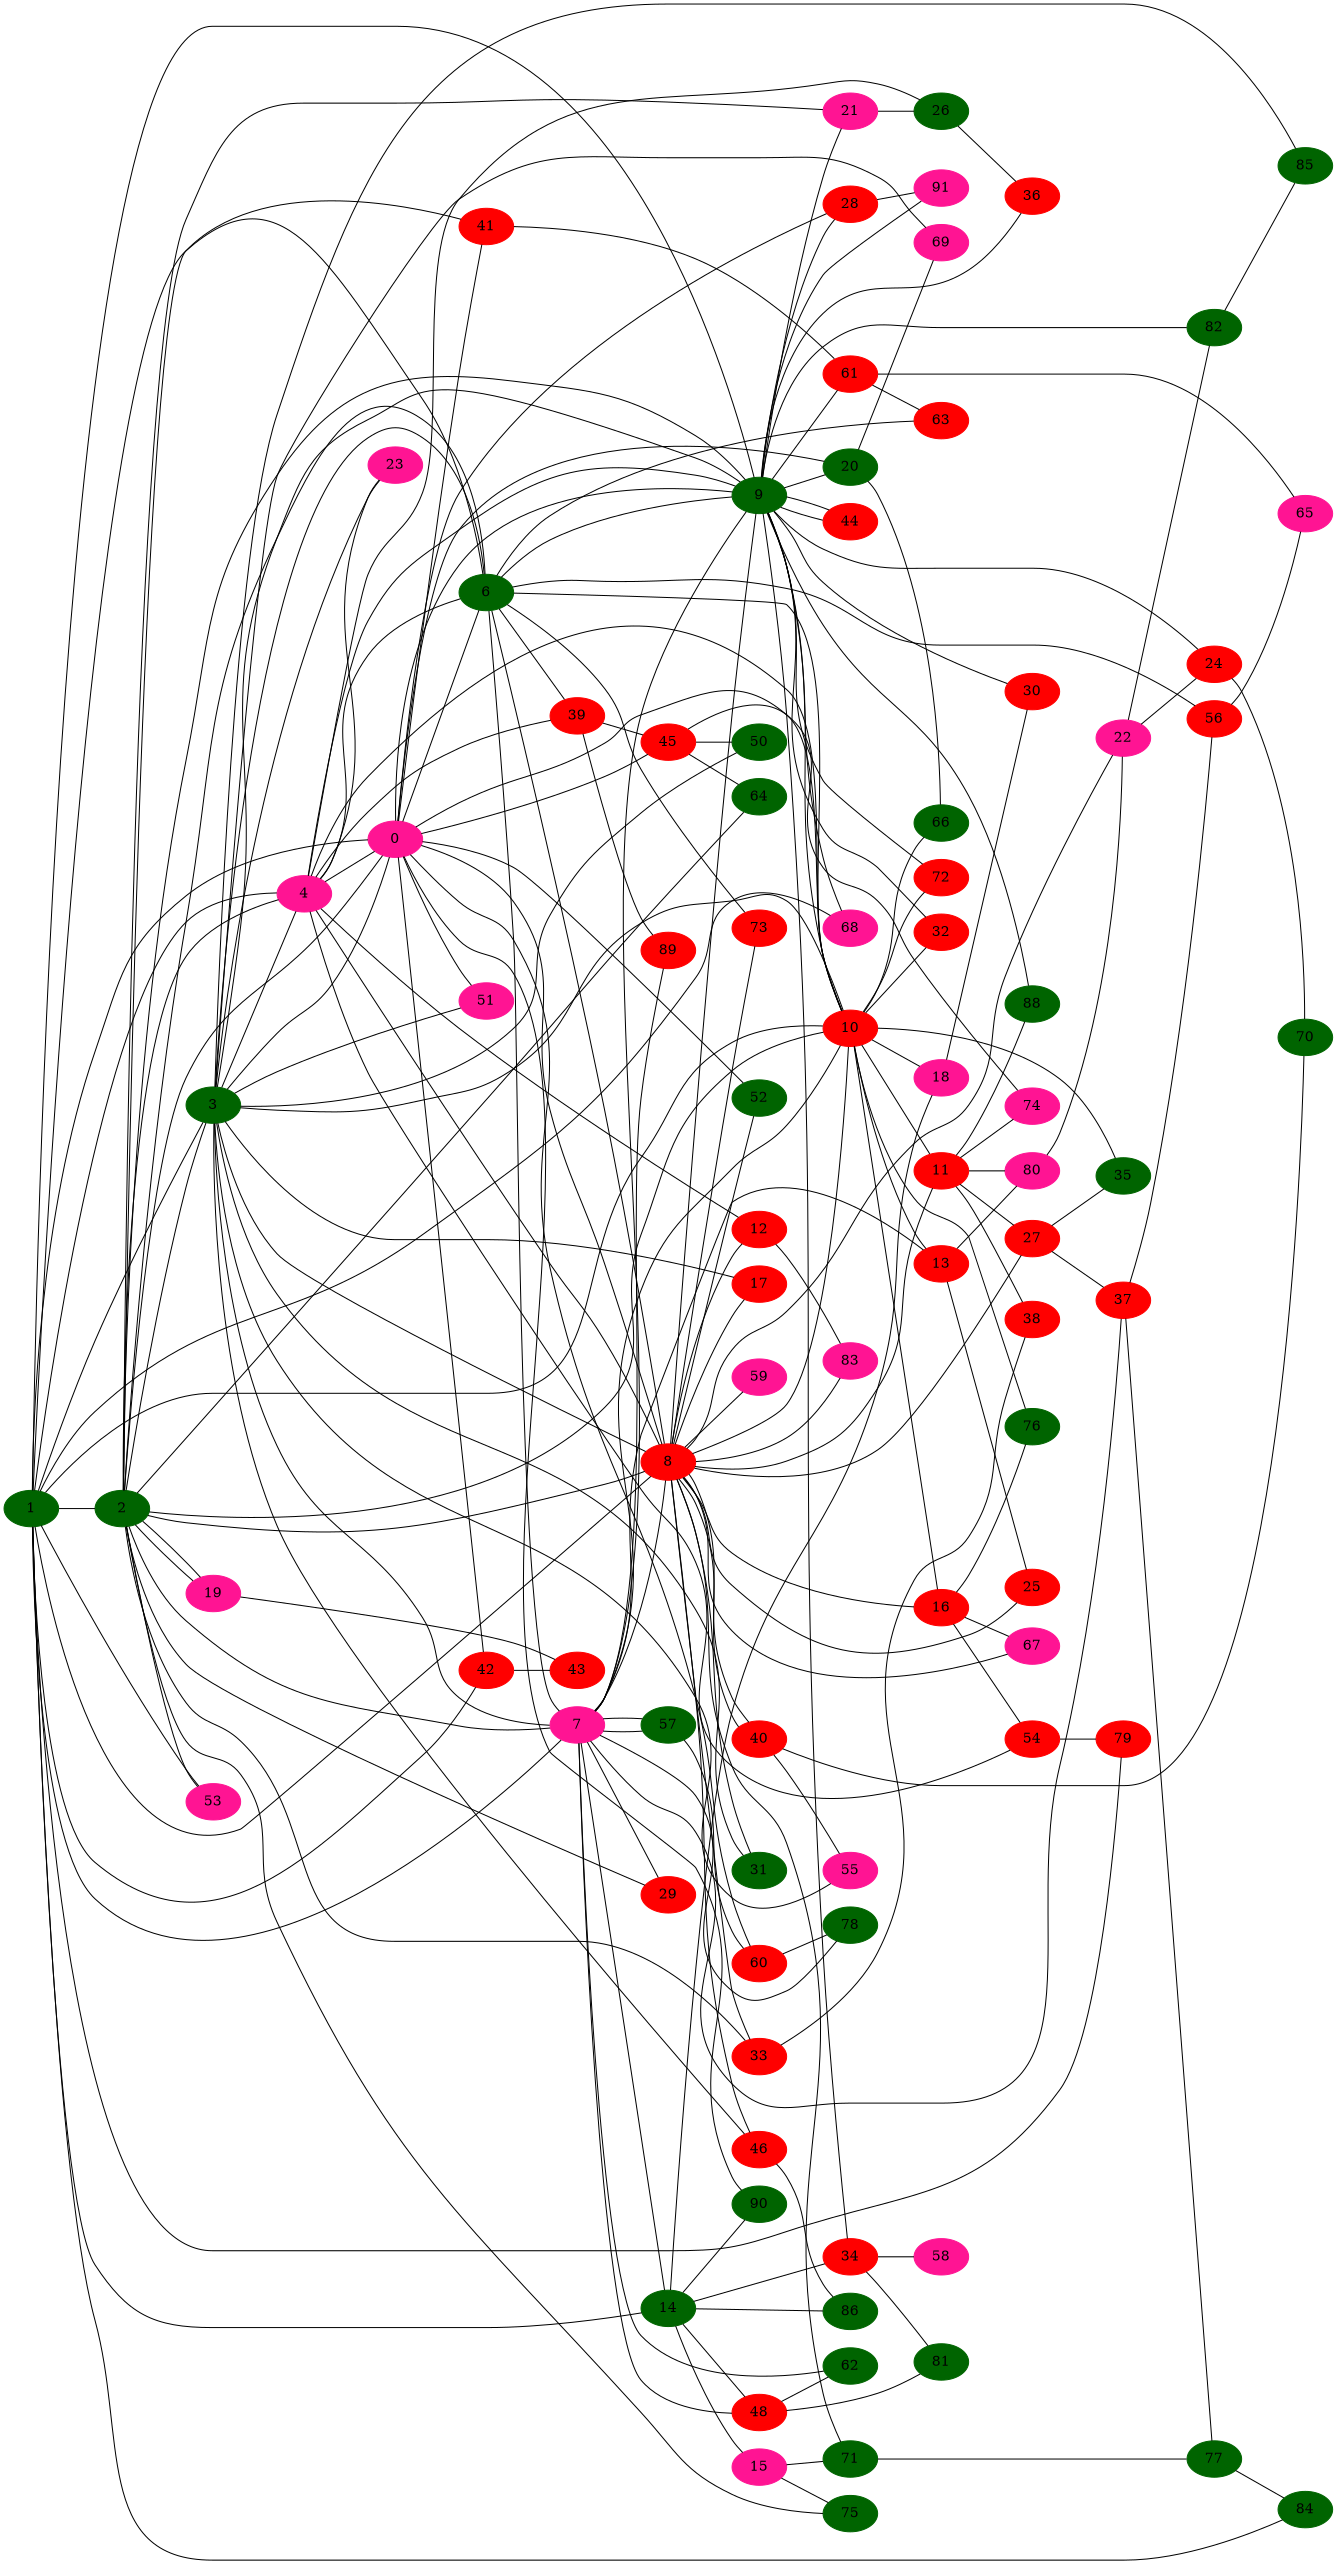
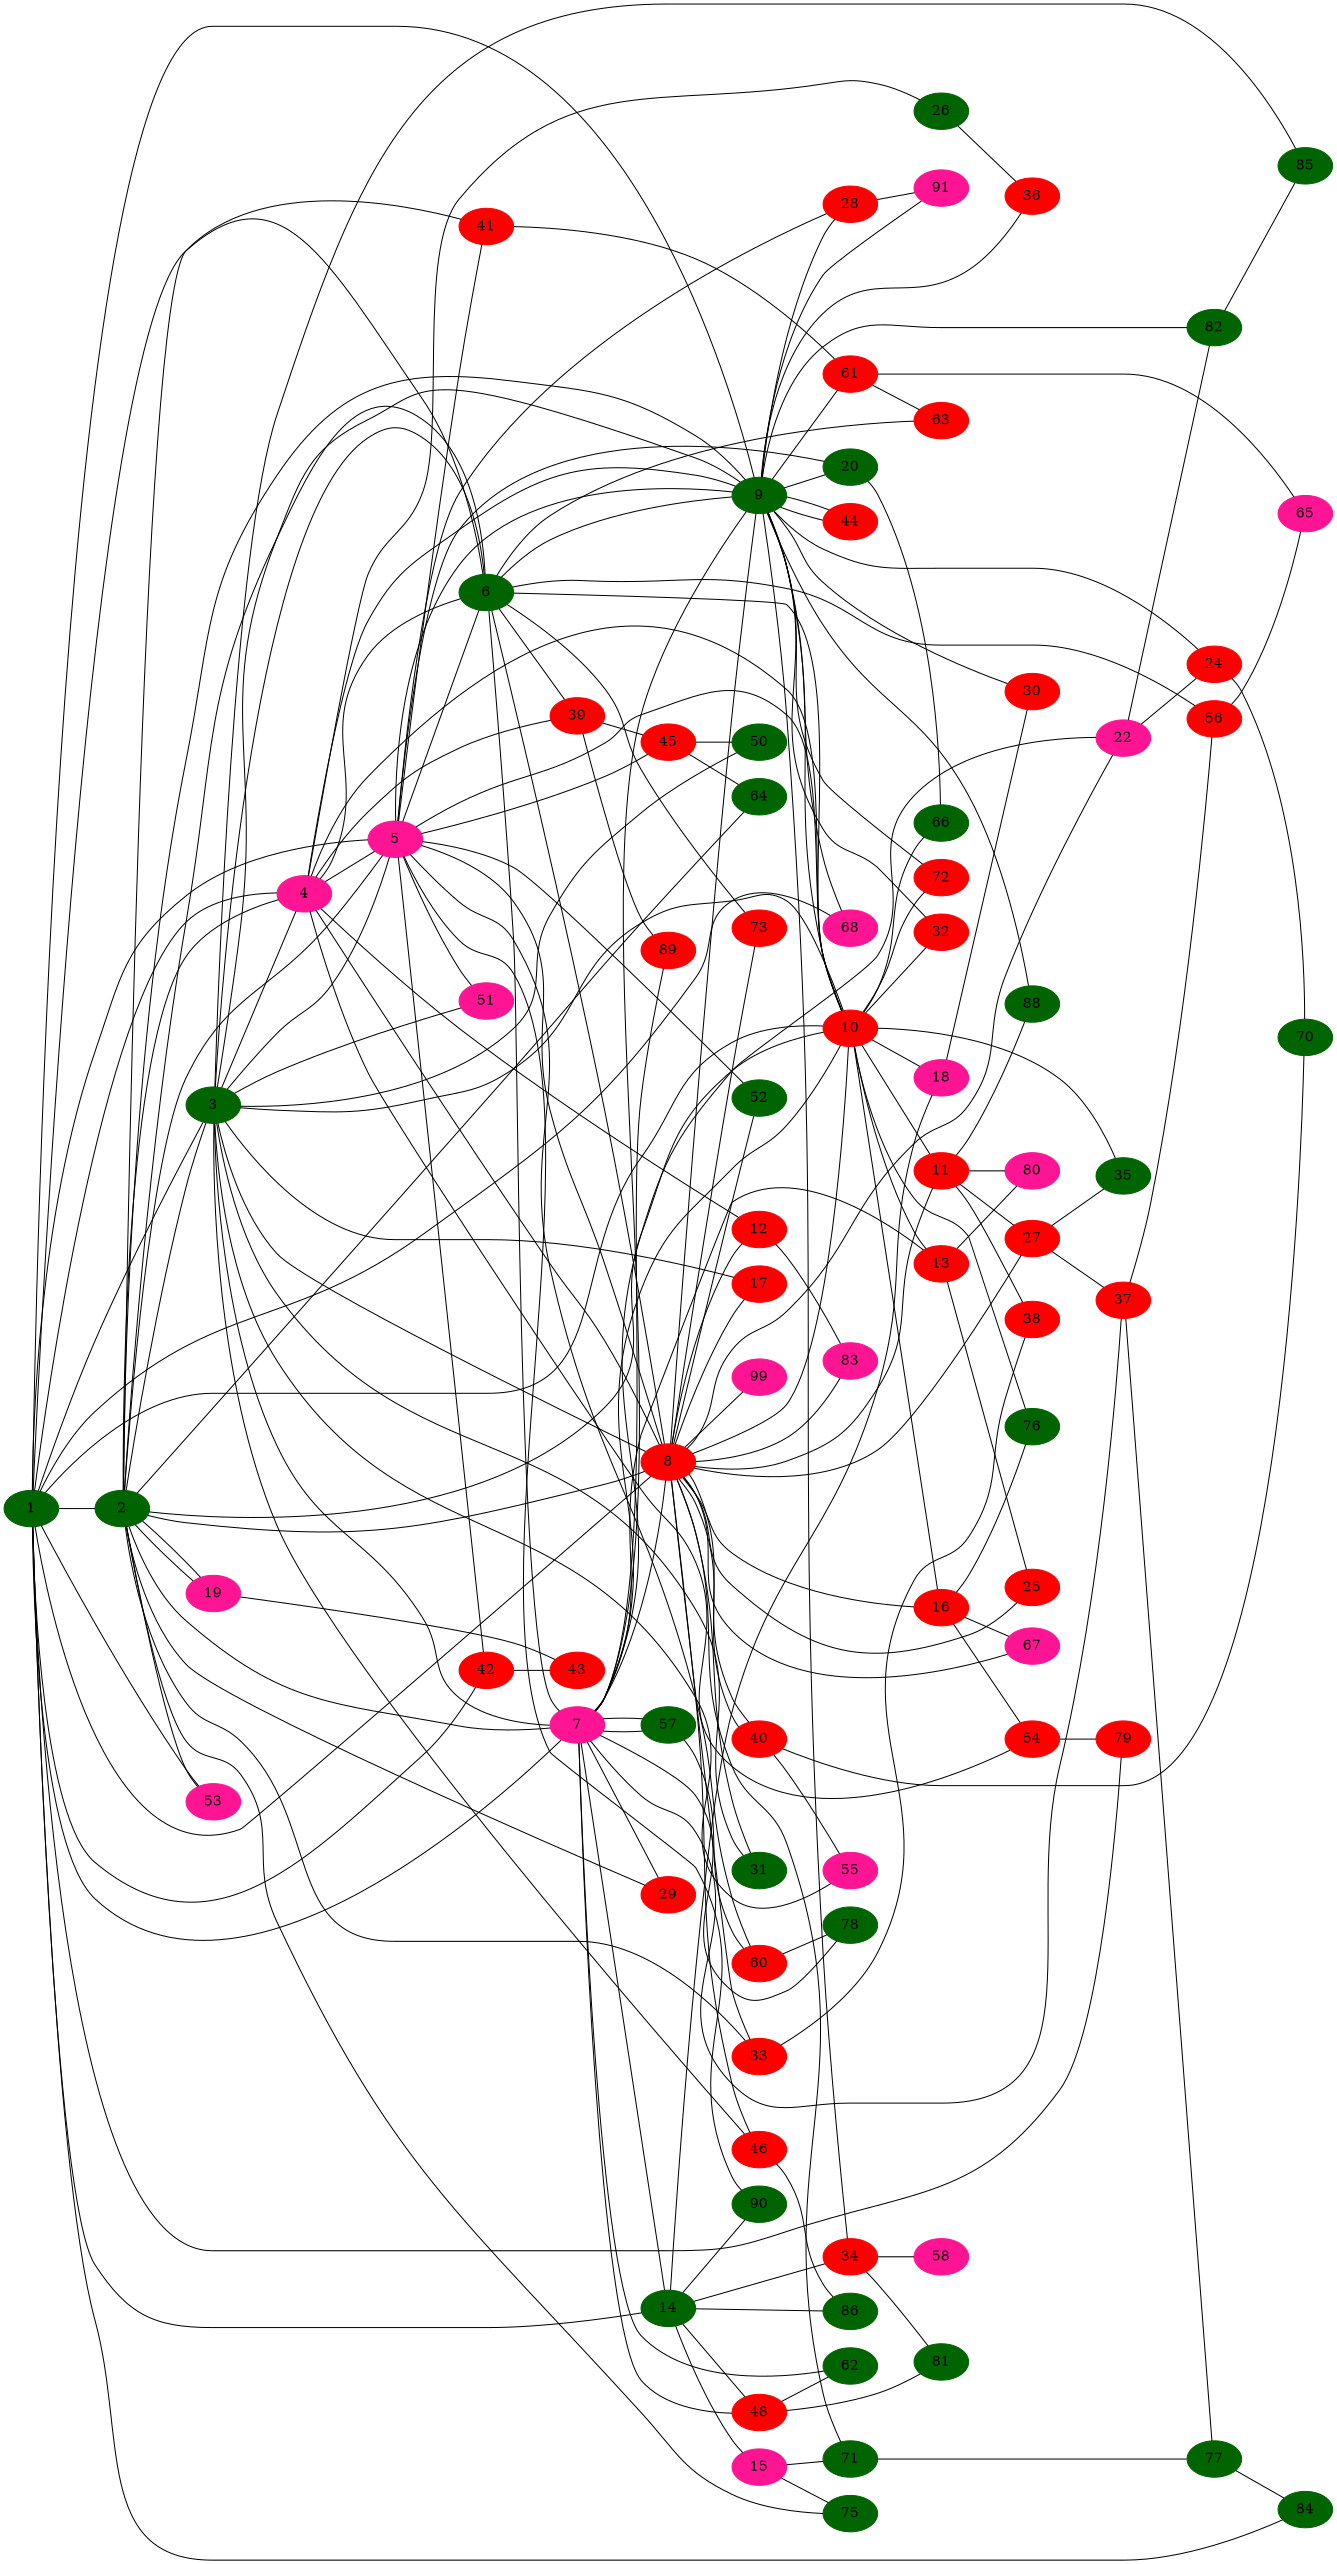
(850, 111) -> none
(941, 243) -> none
(395, 465) -> none
(395, 839) -> (395, 839)
(1105, 960) -> (828, 997)
(1032, 1106) -> none
(759, 1377) -> (759, 1377)
